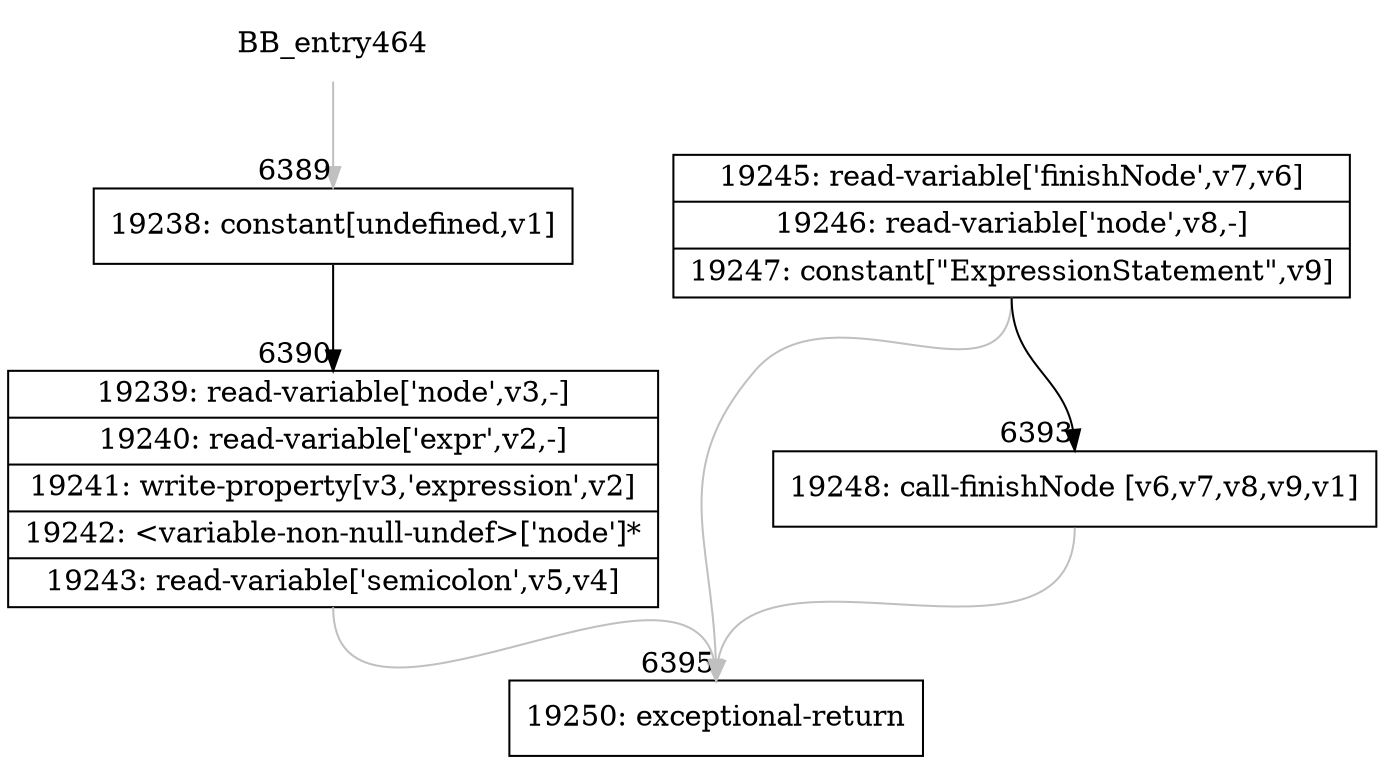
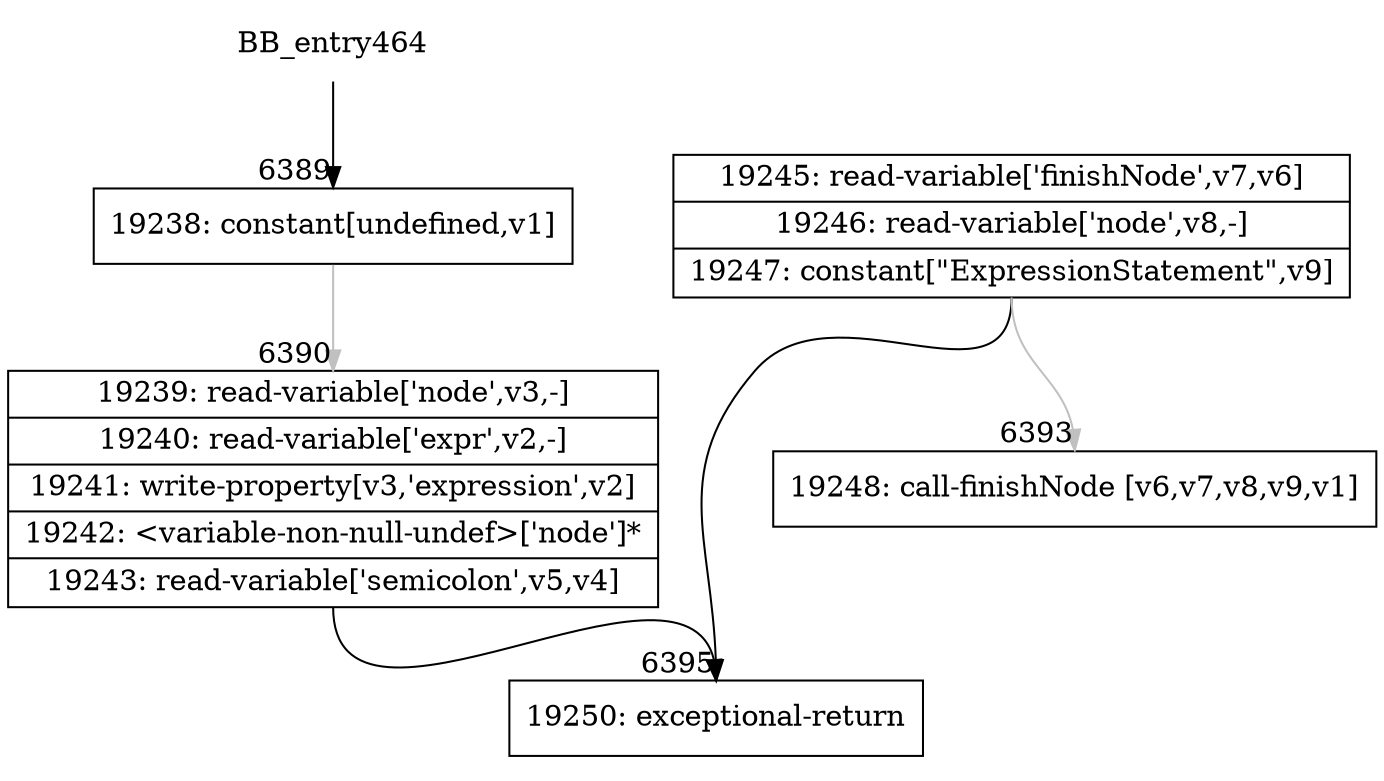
(333, 124) -> (333, 124)
(333, 308) -> (333, 308)
(1037, 366) -> (1037, 366)
(753, 373) -> (753, 373)
(906, 605) -> none
(515, 646) -> (515, 646)
